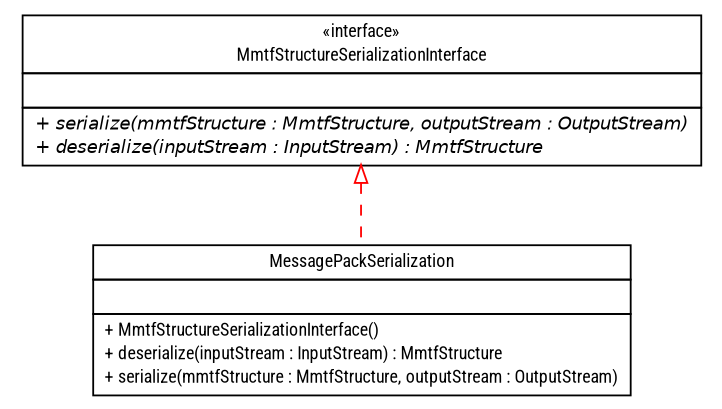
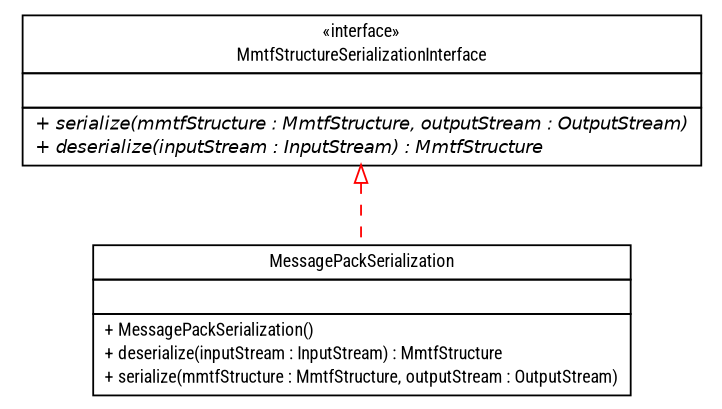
(243, 330) -> (210, 330)
